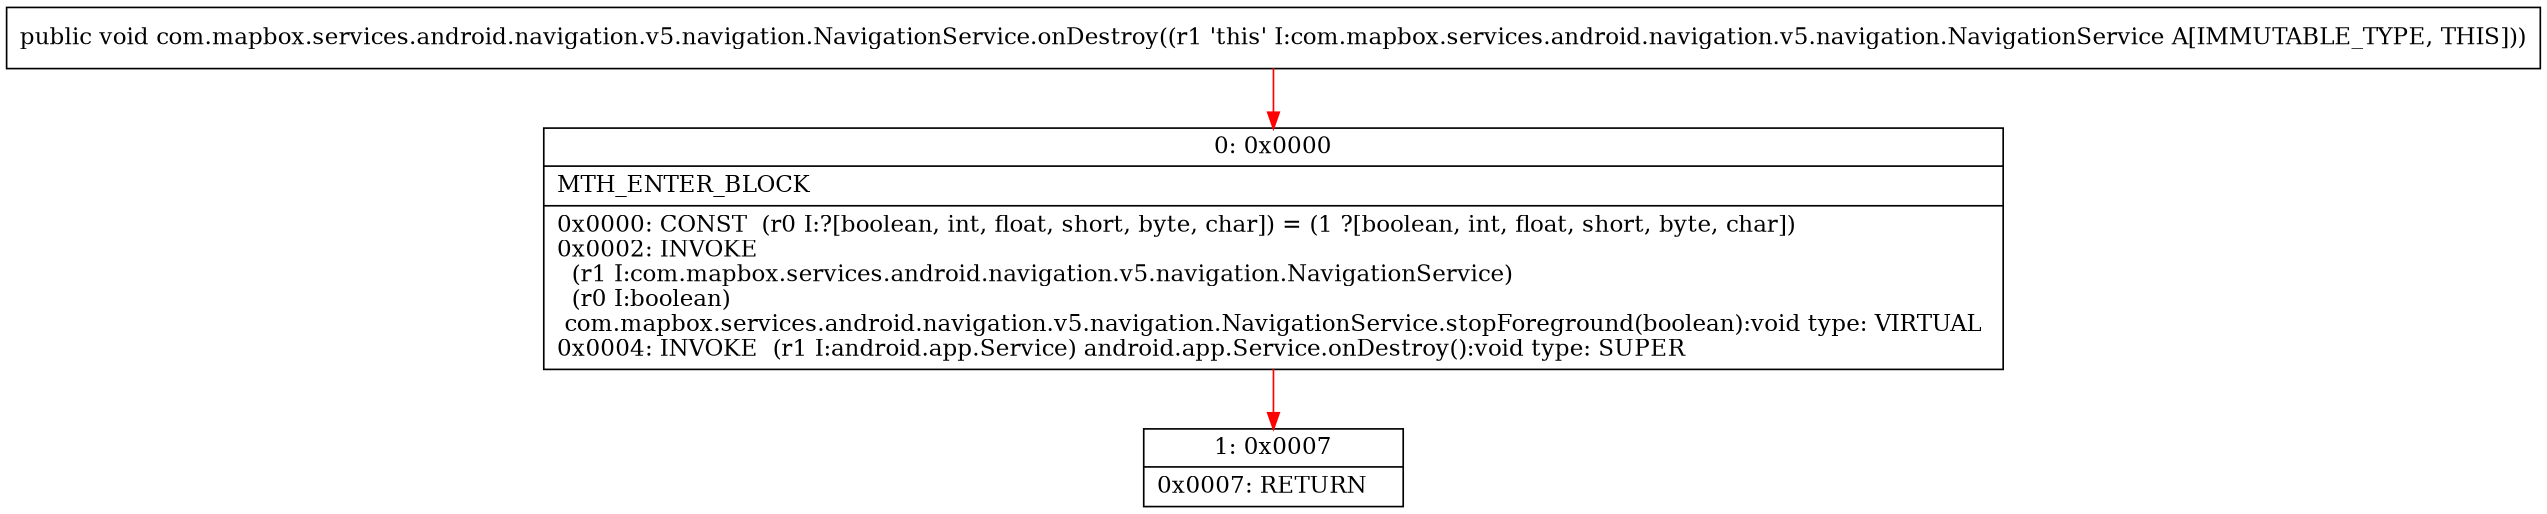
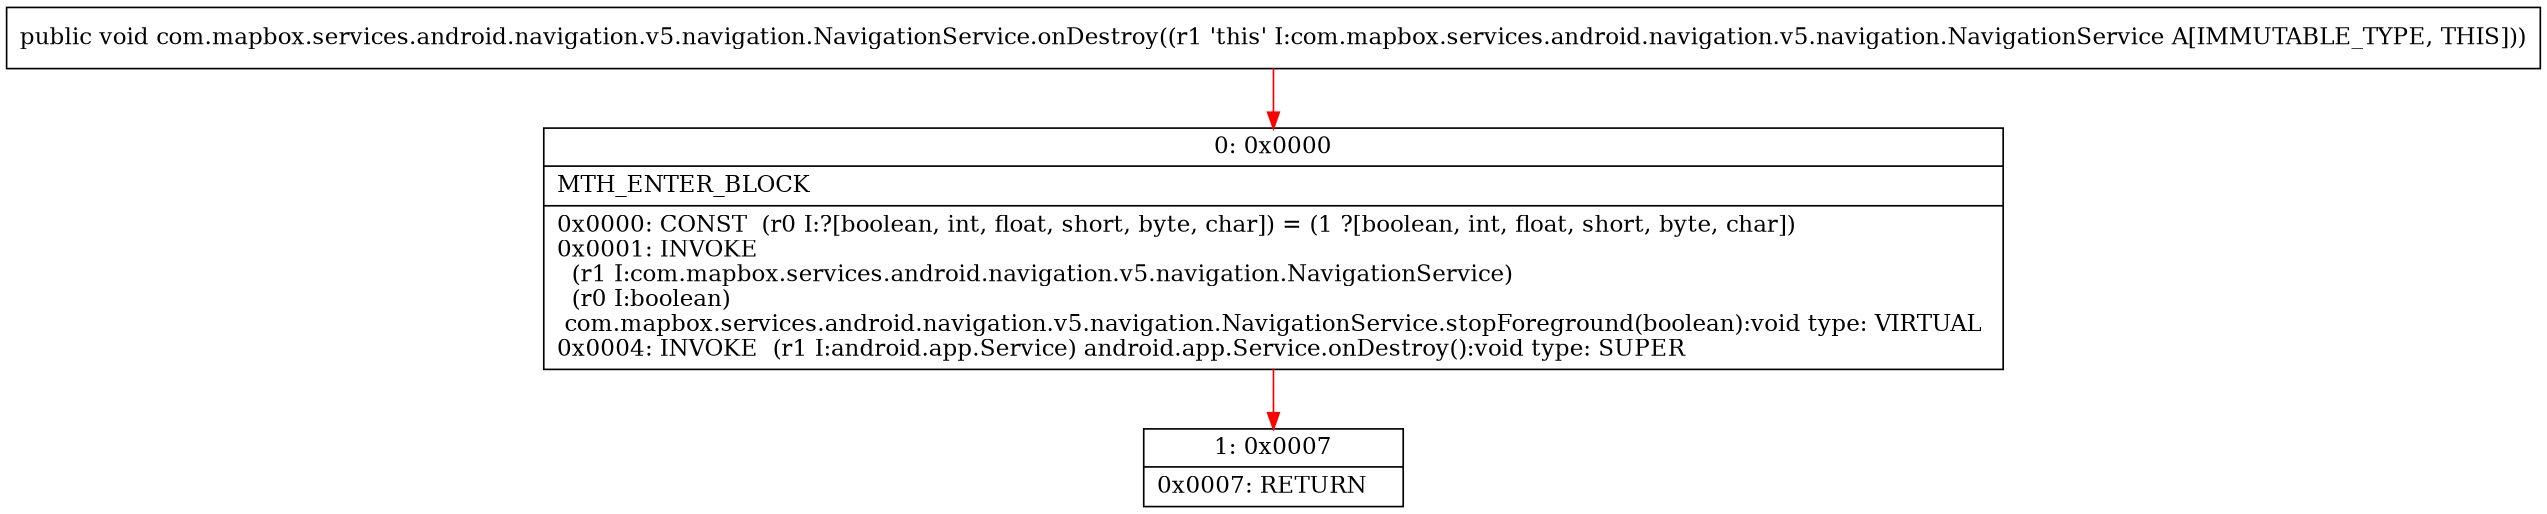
(665, 250) -> (665, 250)
